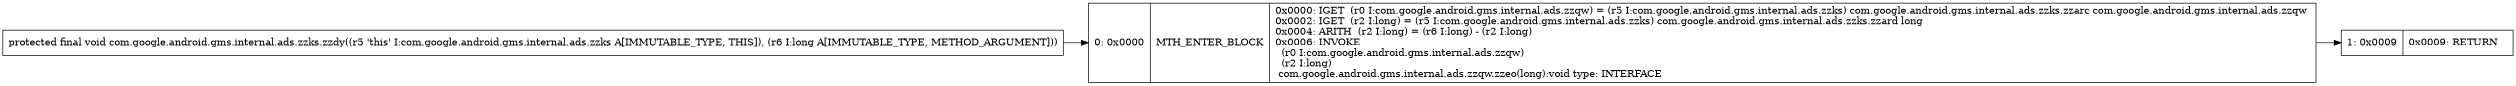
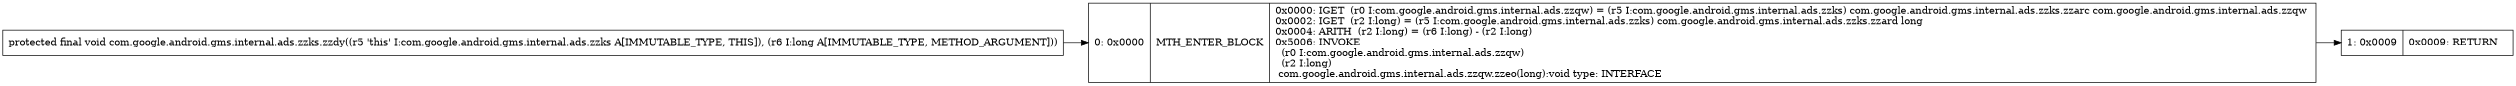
(1321, 42) -> (1321, 42)
